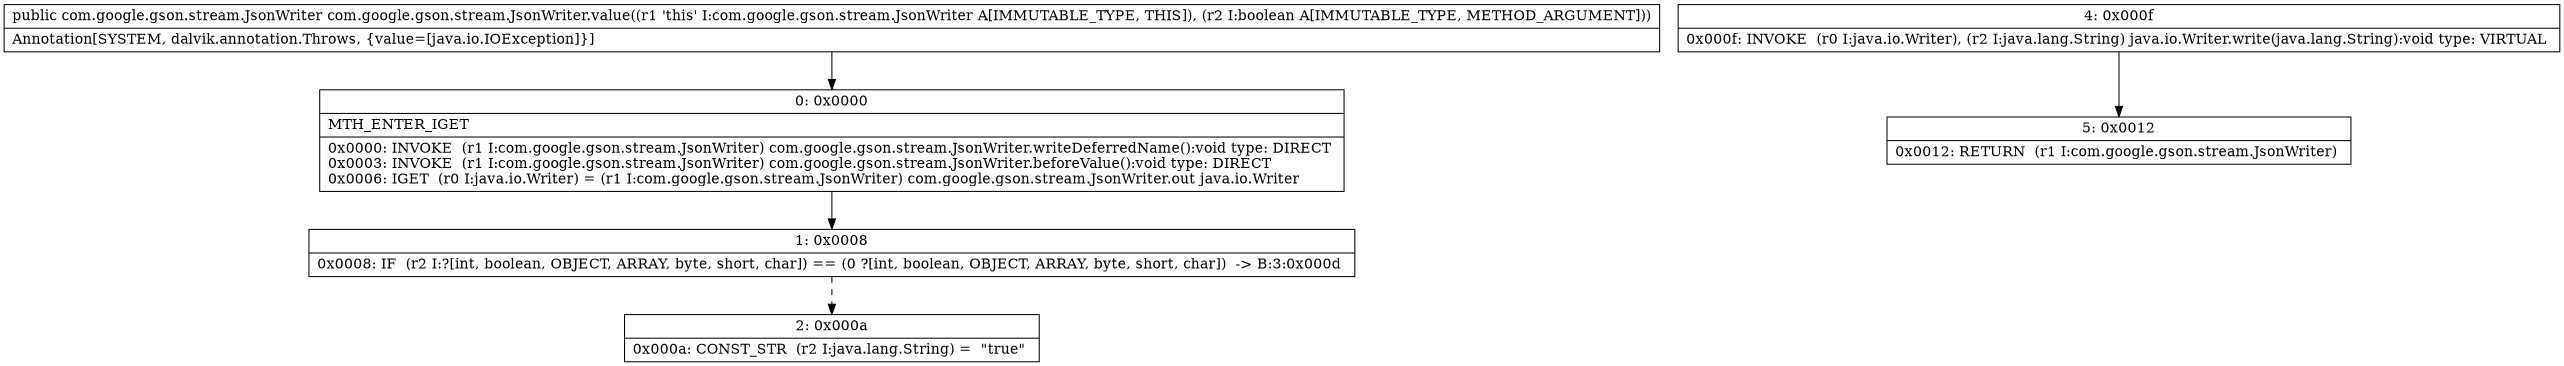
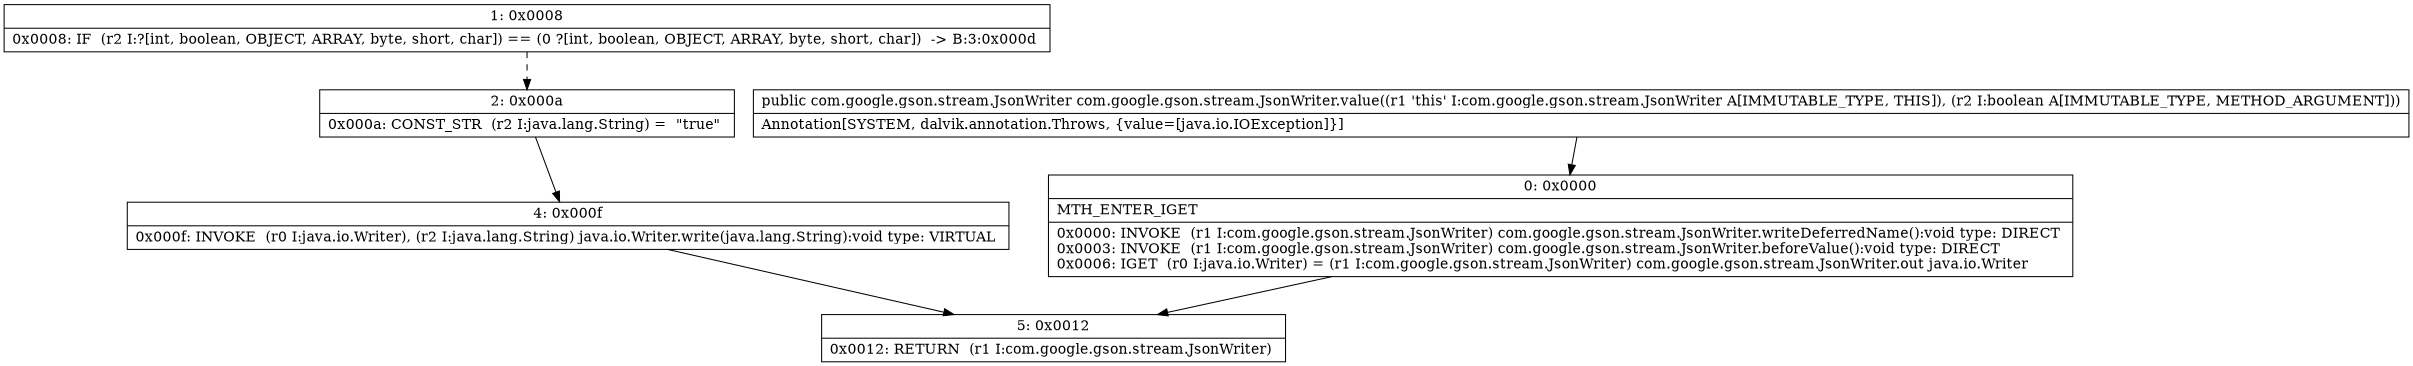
none -> (546, 164)
(832, 205) -> (1250, 295)
